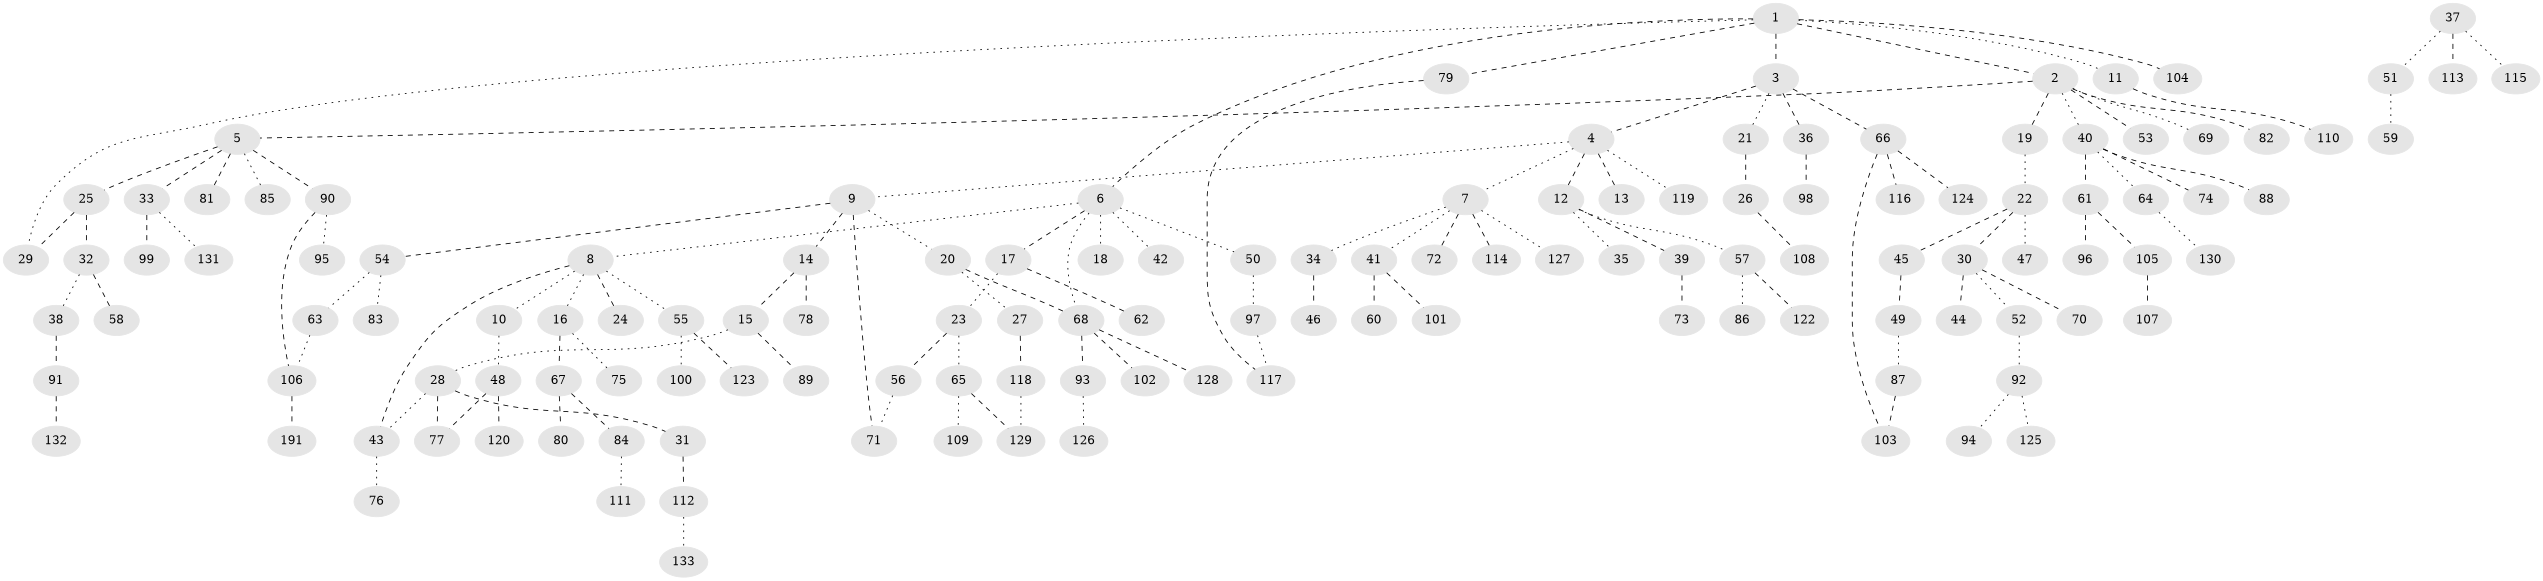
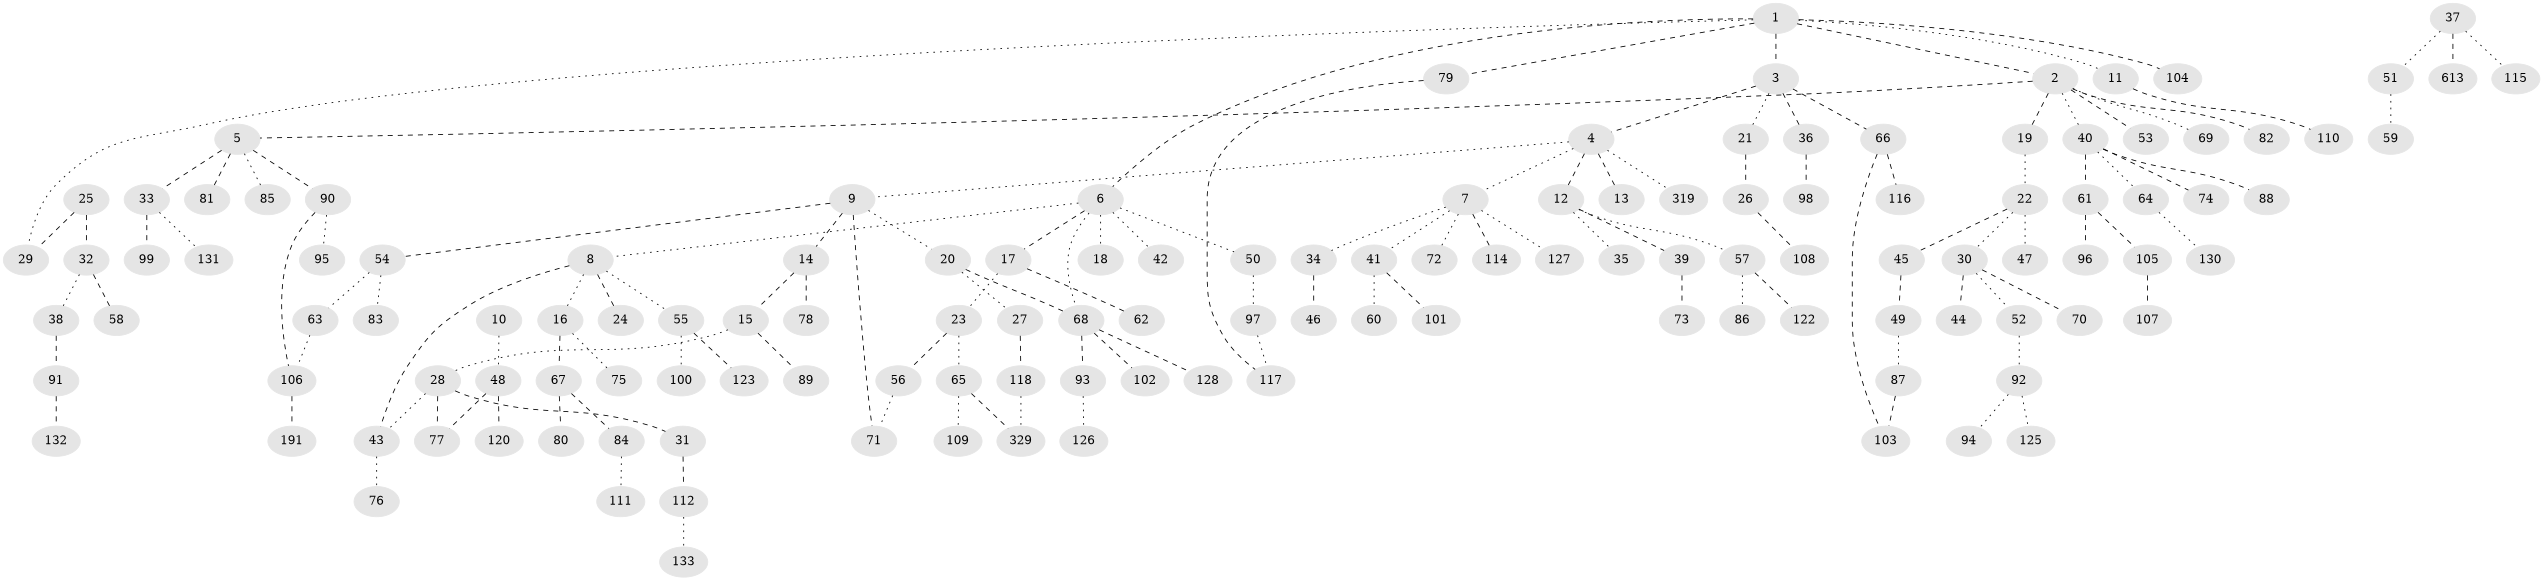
(2453, 79) -> (2453, 79)
(160, 167) -> none
(1684, 200) -> (1684, 200)
(1963, 200) -> none
(1450, 230) -> (1450, 230)
(1995, 230) -> (1995, 230)
(545, 290) -> none
(1374, 290) -> (1374, 290)
(1021, 441) -> (1021, 441)
